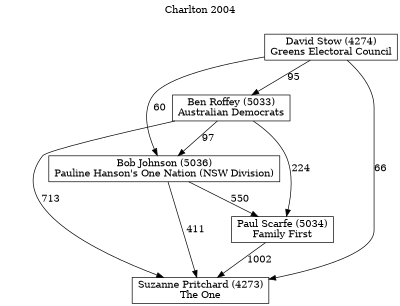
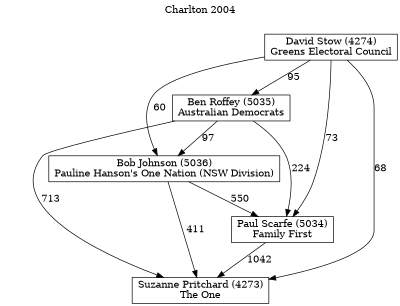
(231, 108) -> (231, 108)
none -> (324, 138)
(381, 169) -> (381, 169)
(260, 260) -> (260, 260)
